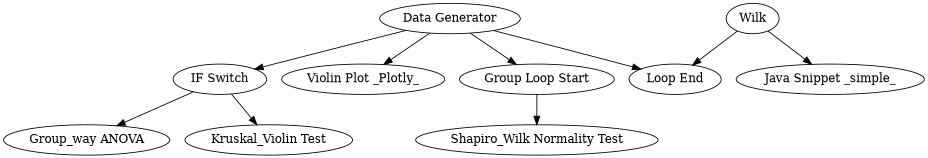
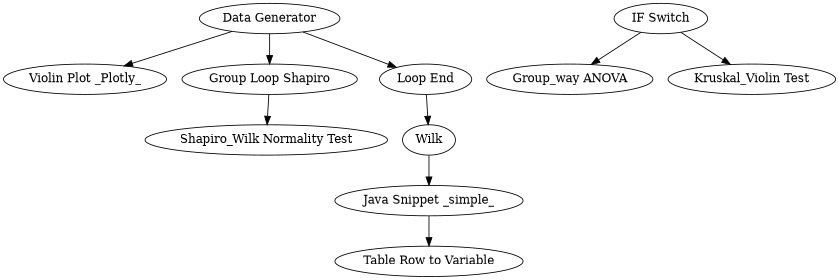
(718, 45) -> (427, 105)
(334, 49) -> none
(537, 79) -> (270, 79)
none -> (429, 261)
